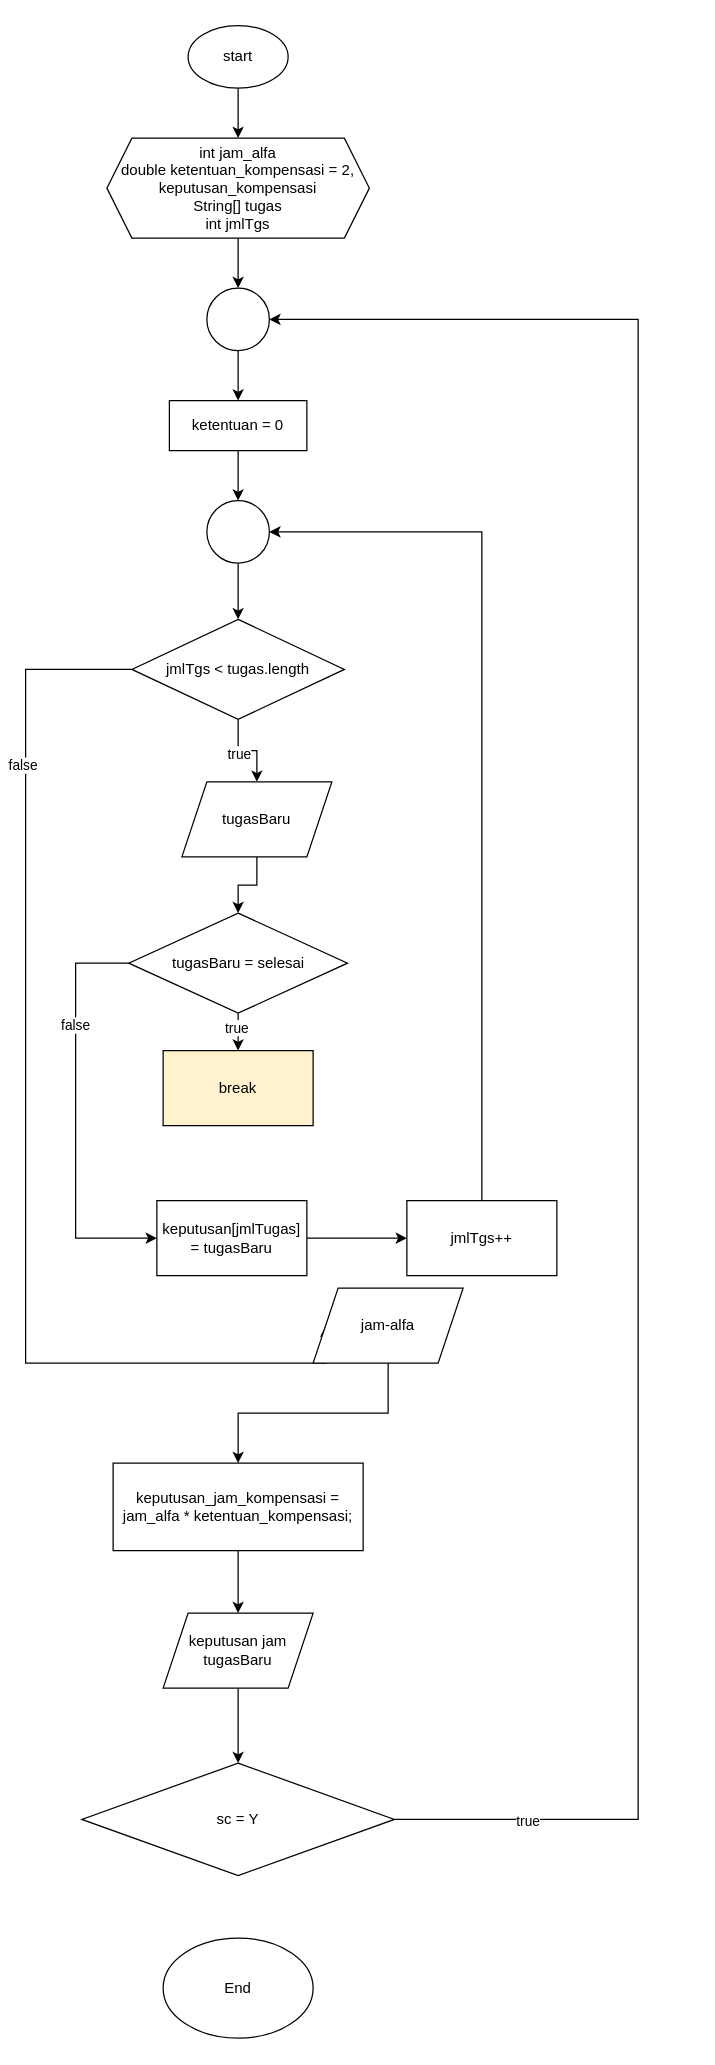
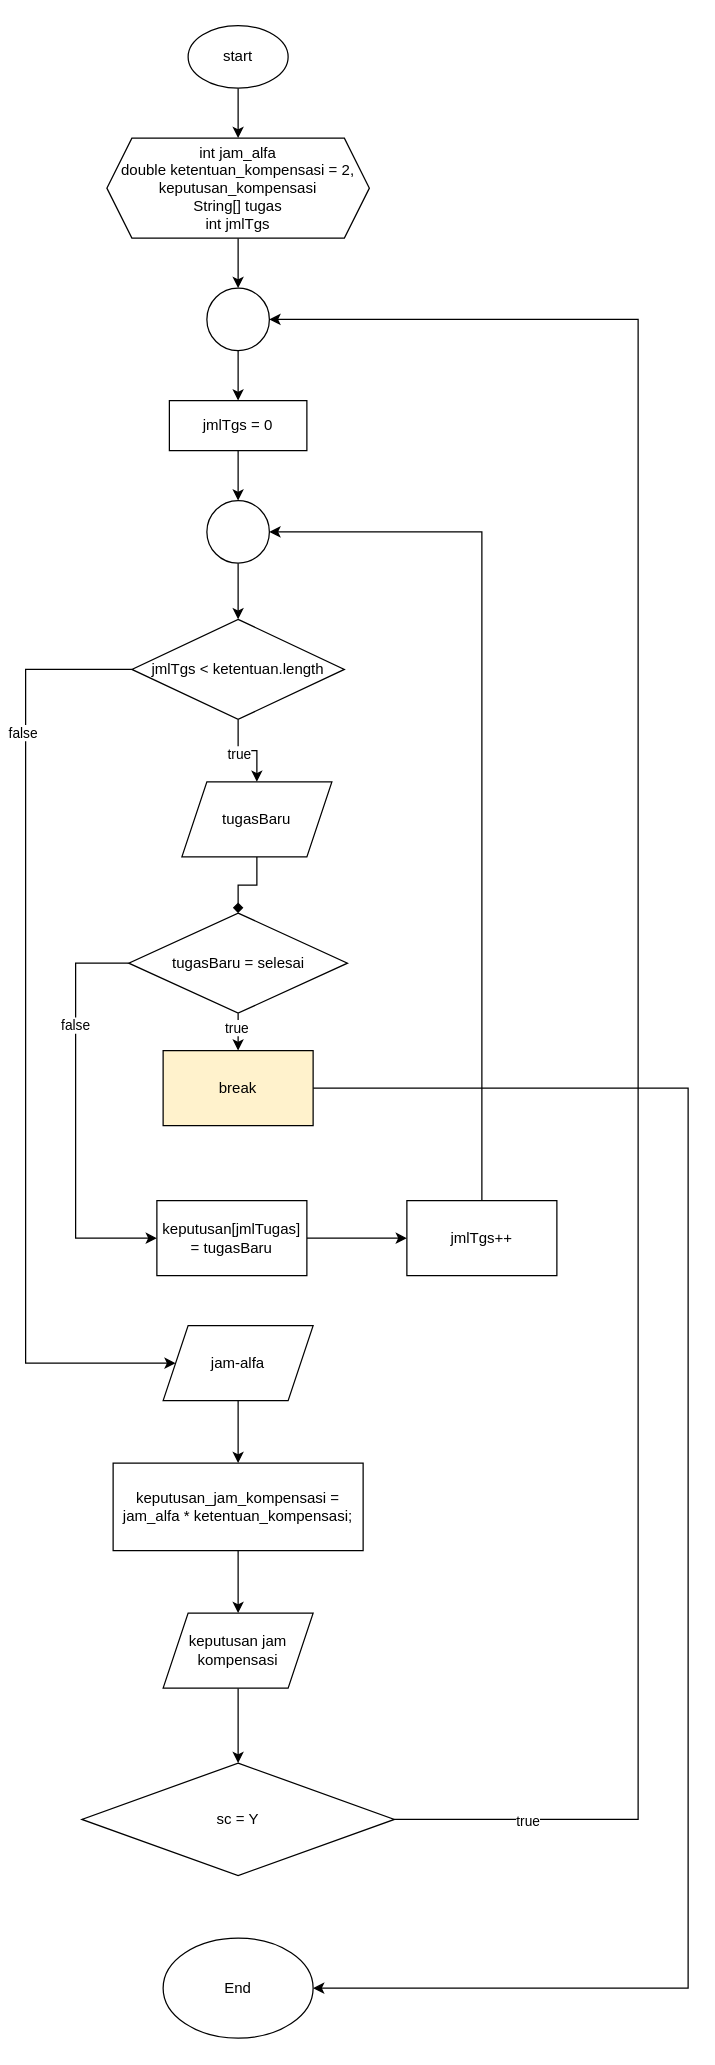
(238, 426) -> (238, 426)
(238, 669) -> (238, 669)
(238, 903) -> (238, 902)
(388, 1326) -> (238, 1363)
none -> (688, 1534)
(238, 1651) -> (238, 1651)
